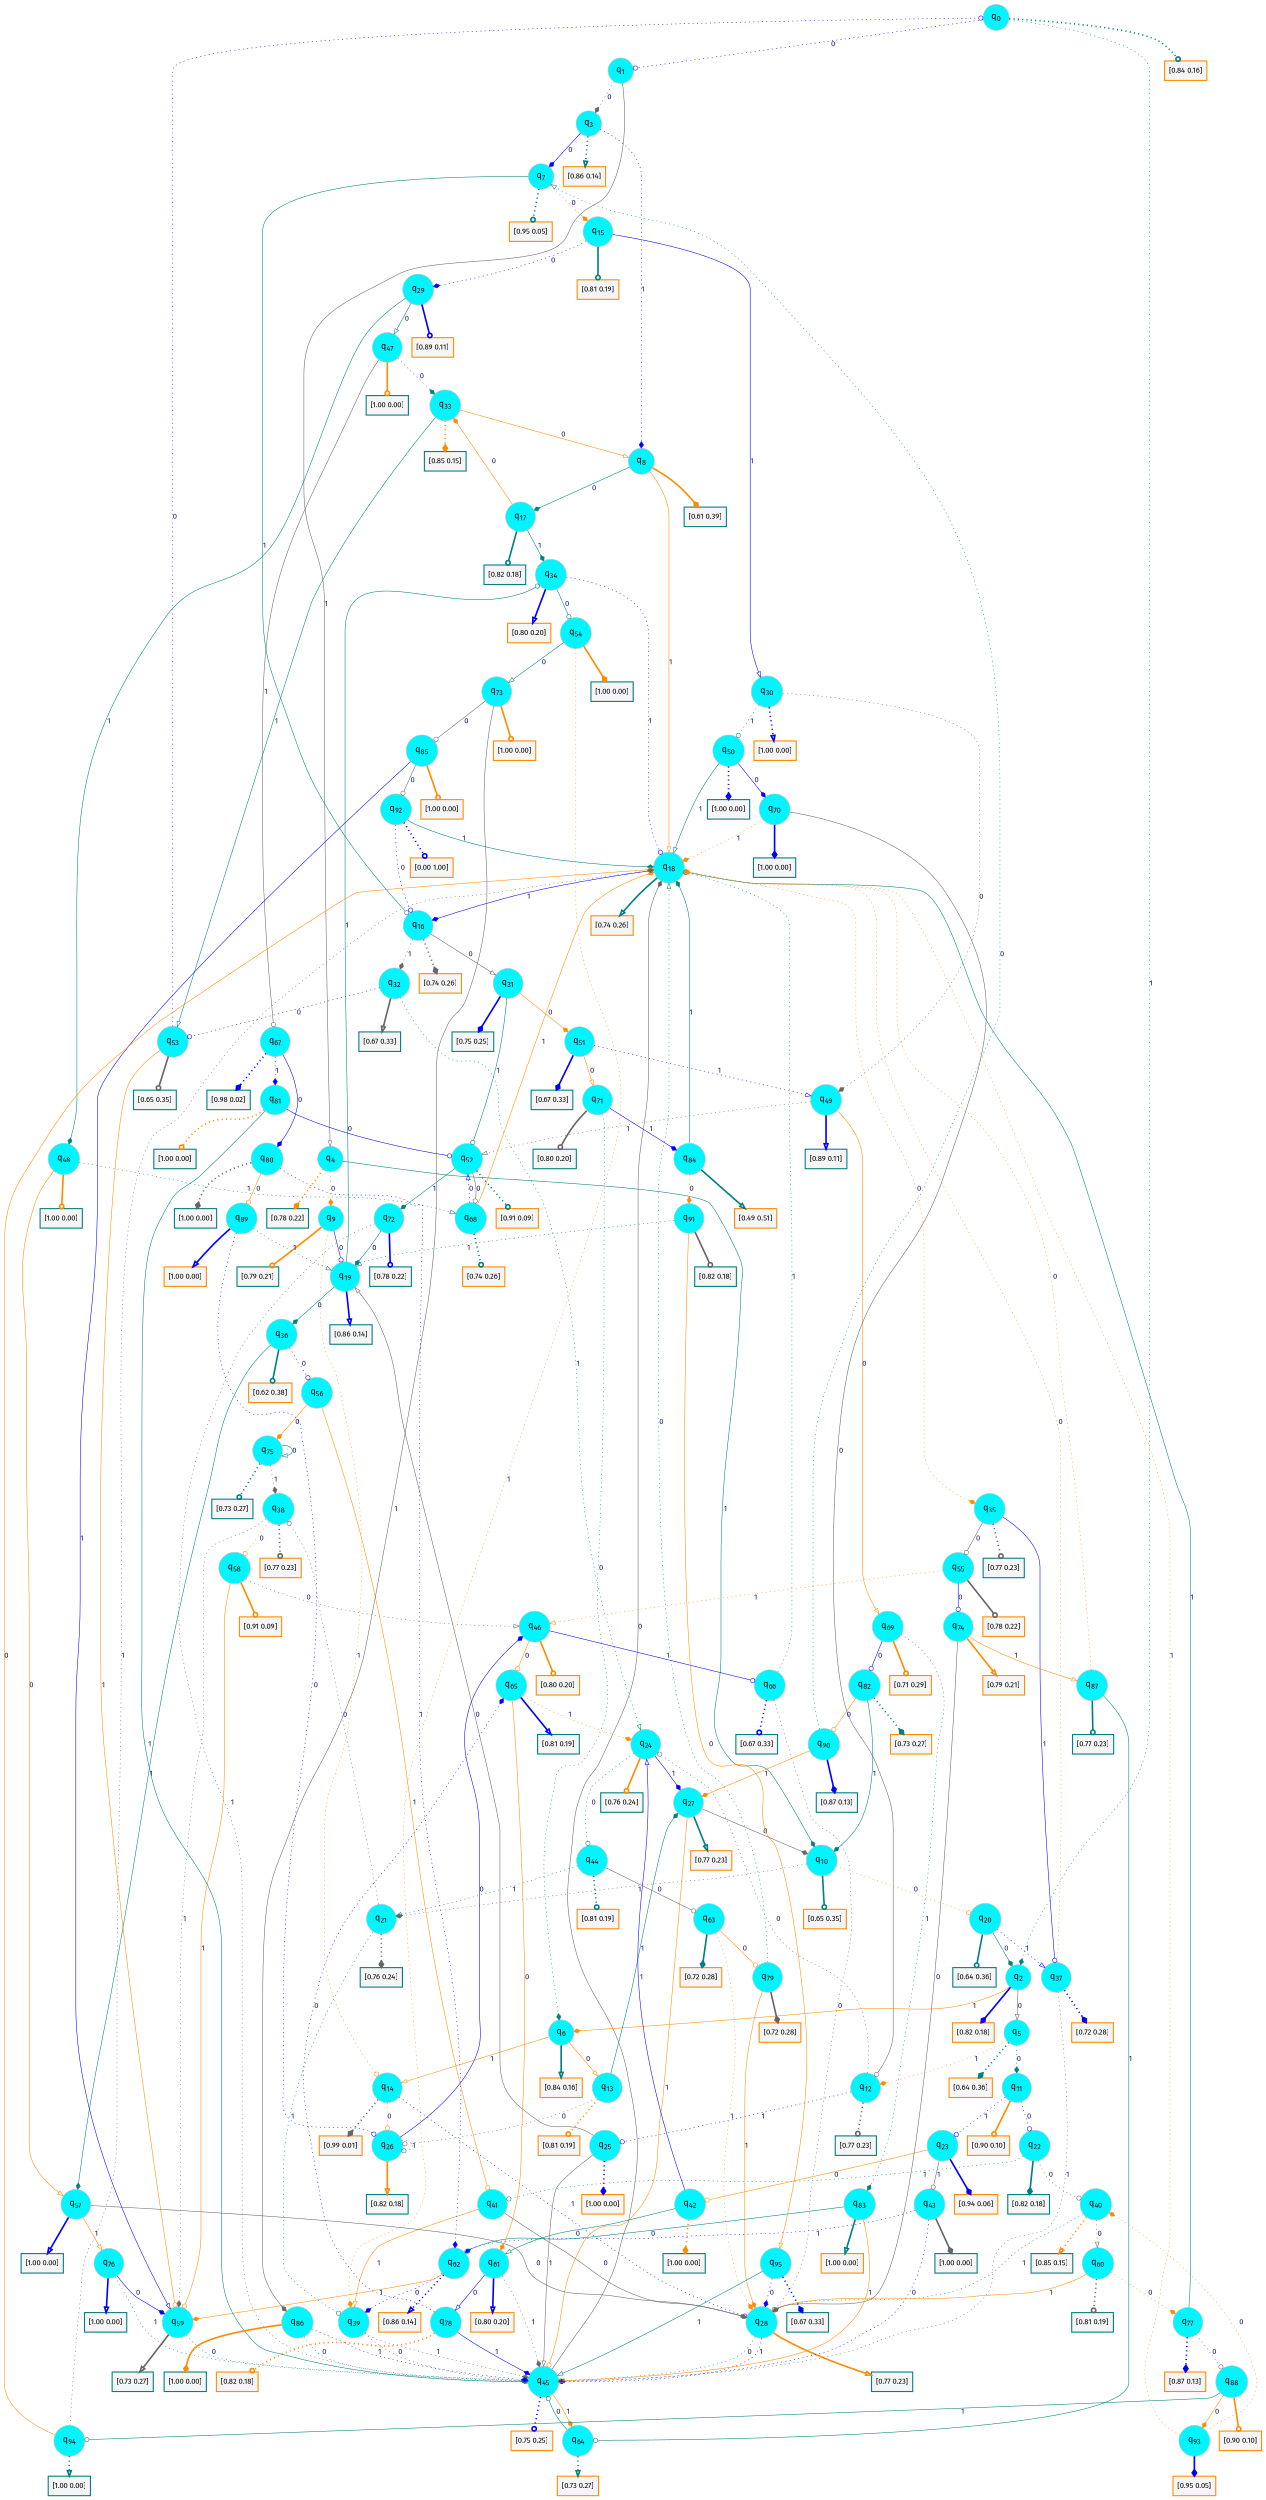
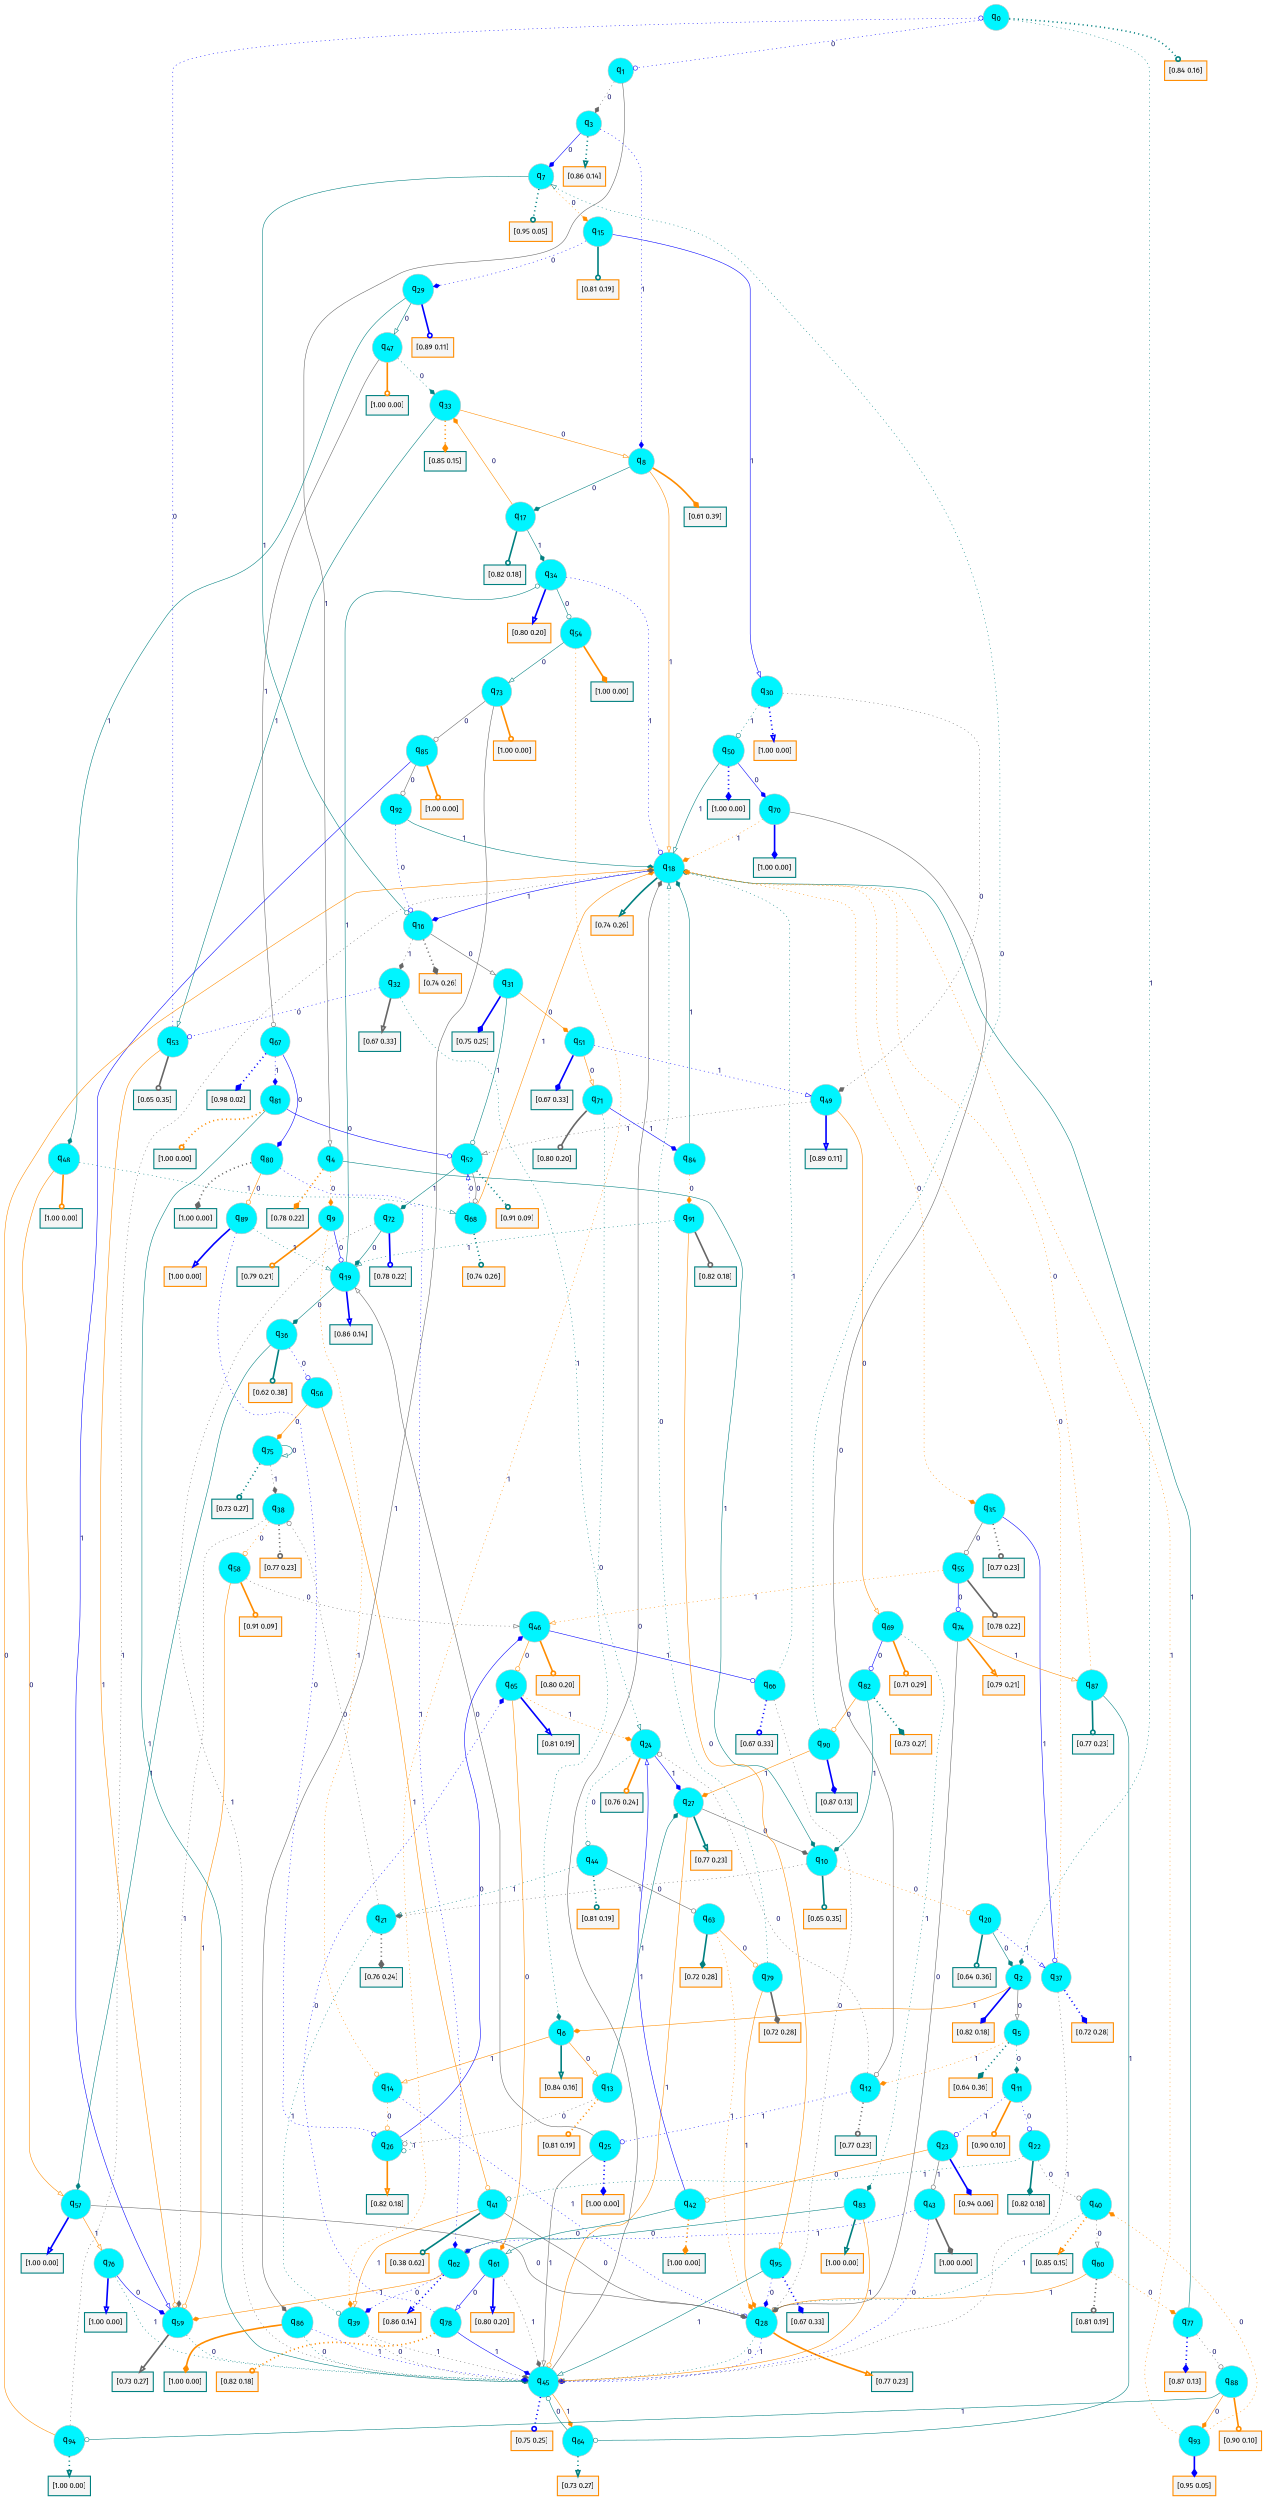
(432, 868) -> none
(756, 1218) -> none
(341, 2146) -> none
none -> (407, 2263)
